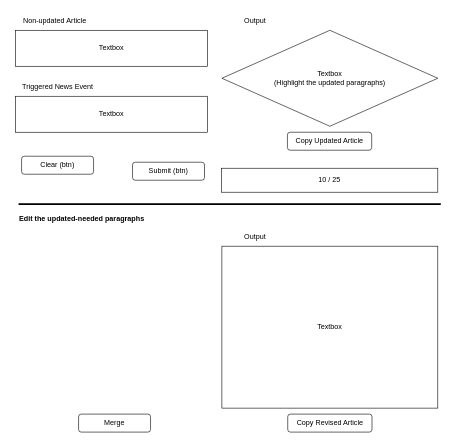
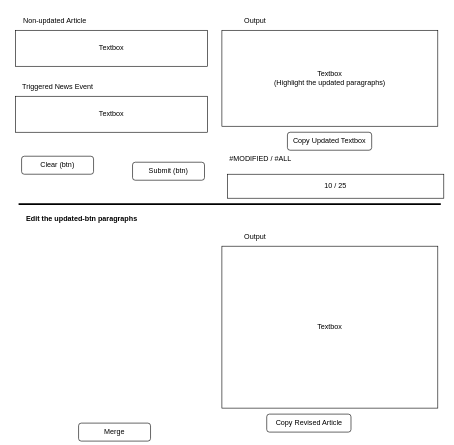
(330, 78) -> (330, 78)
(329, 141) -> (329, 141)
none -> (260, 159)
(329, 180) -> (335, 186)
(82, 219) -> (82, 219)
(114, 423) -> (114, 432)
(330, 423) -> (309, 423)
